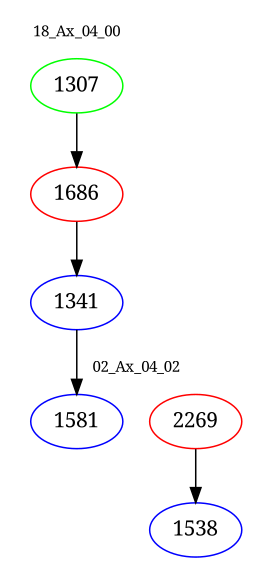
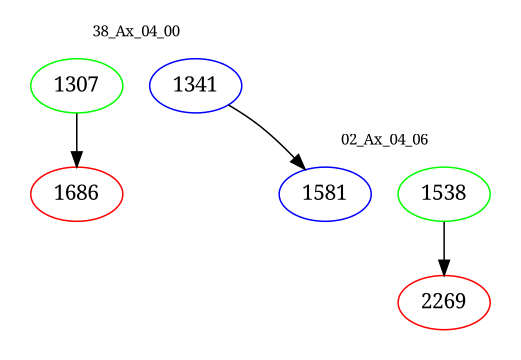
(77, 32) -> (136, 32)
(77, 241) -> none
(136, 368) -> (385, 141)
(196, 468) -> (444, 241)
(196, 530) -> (444, 194)
